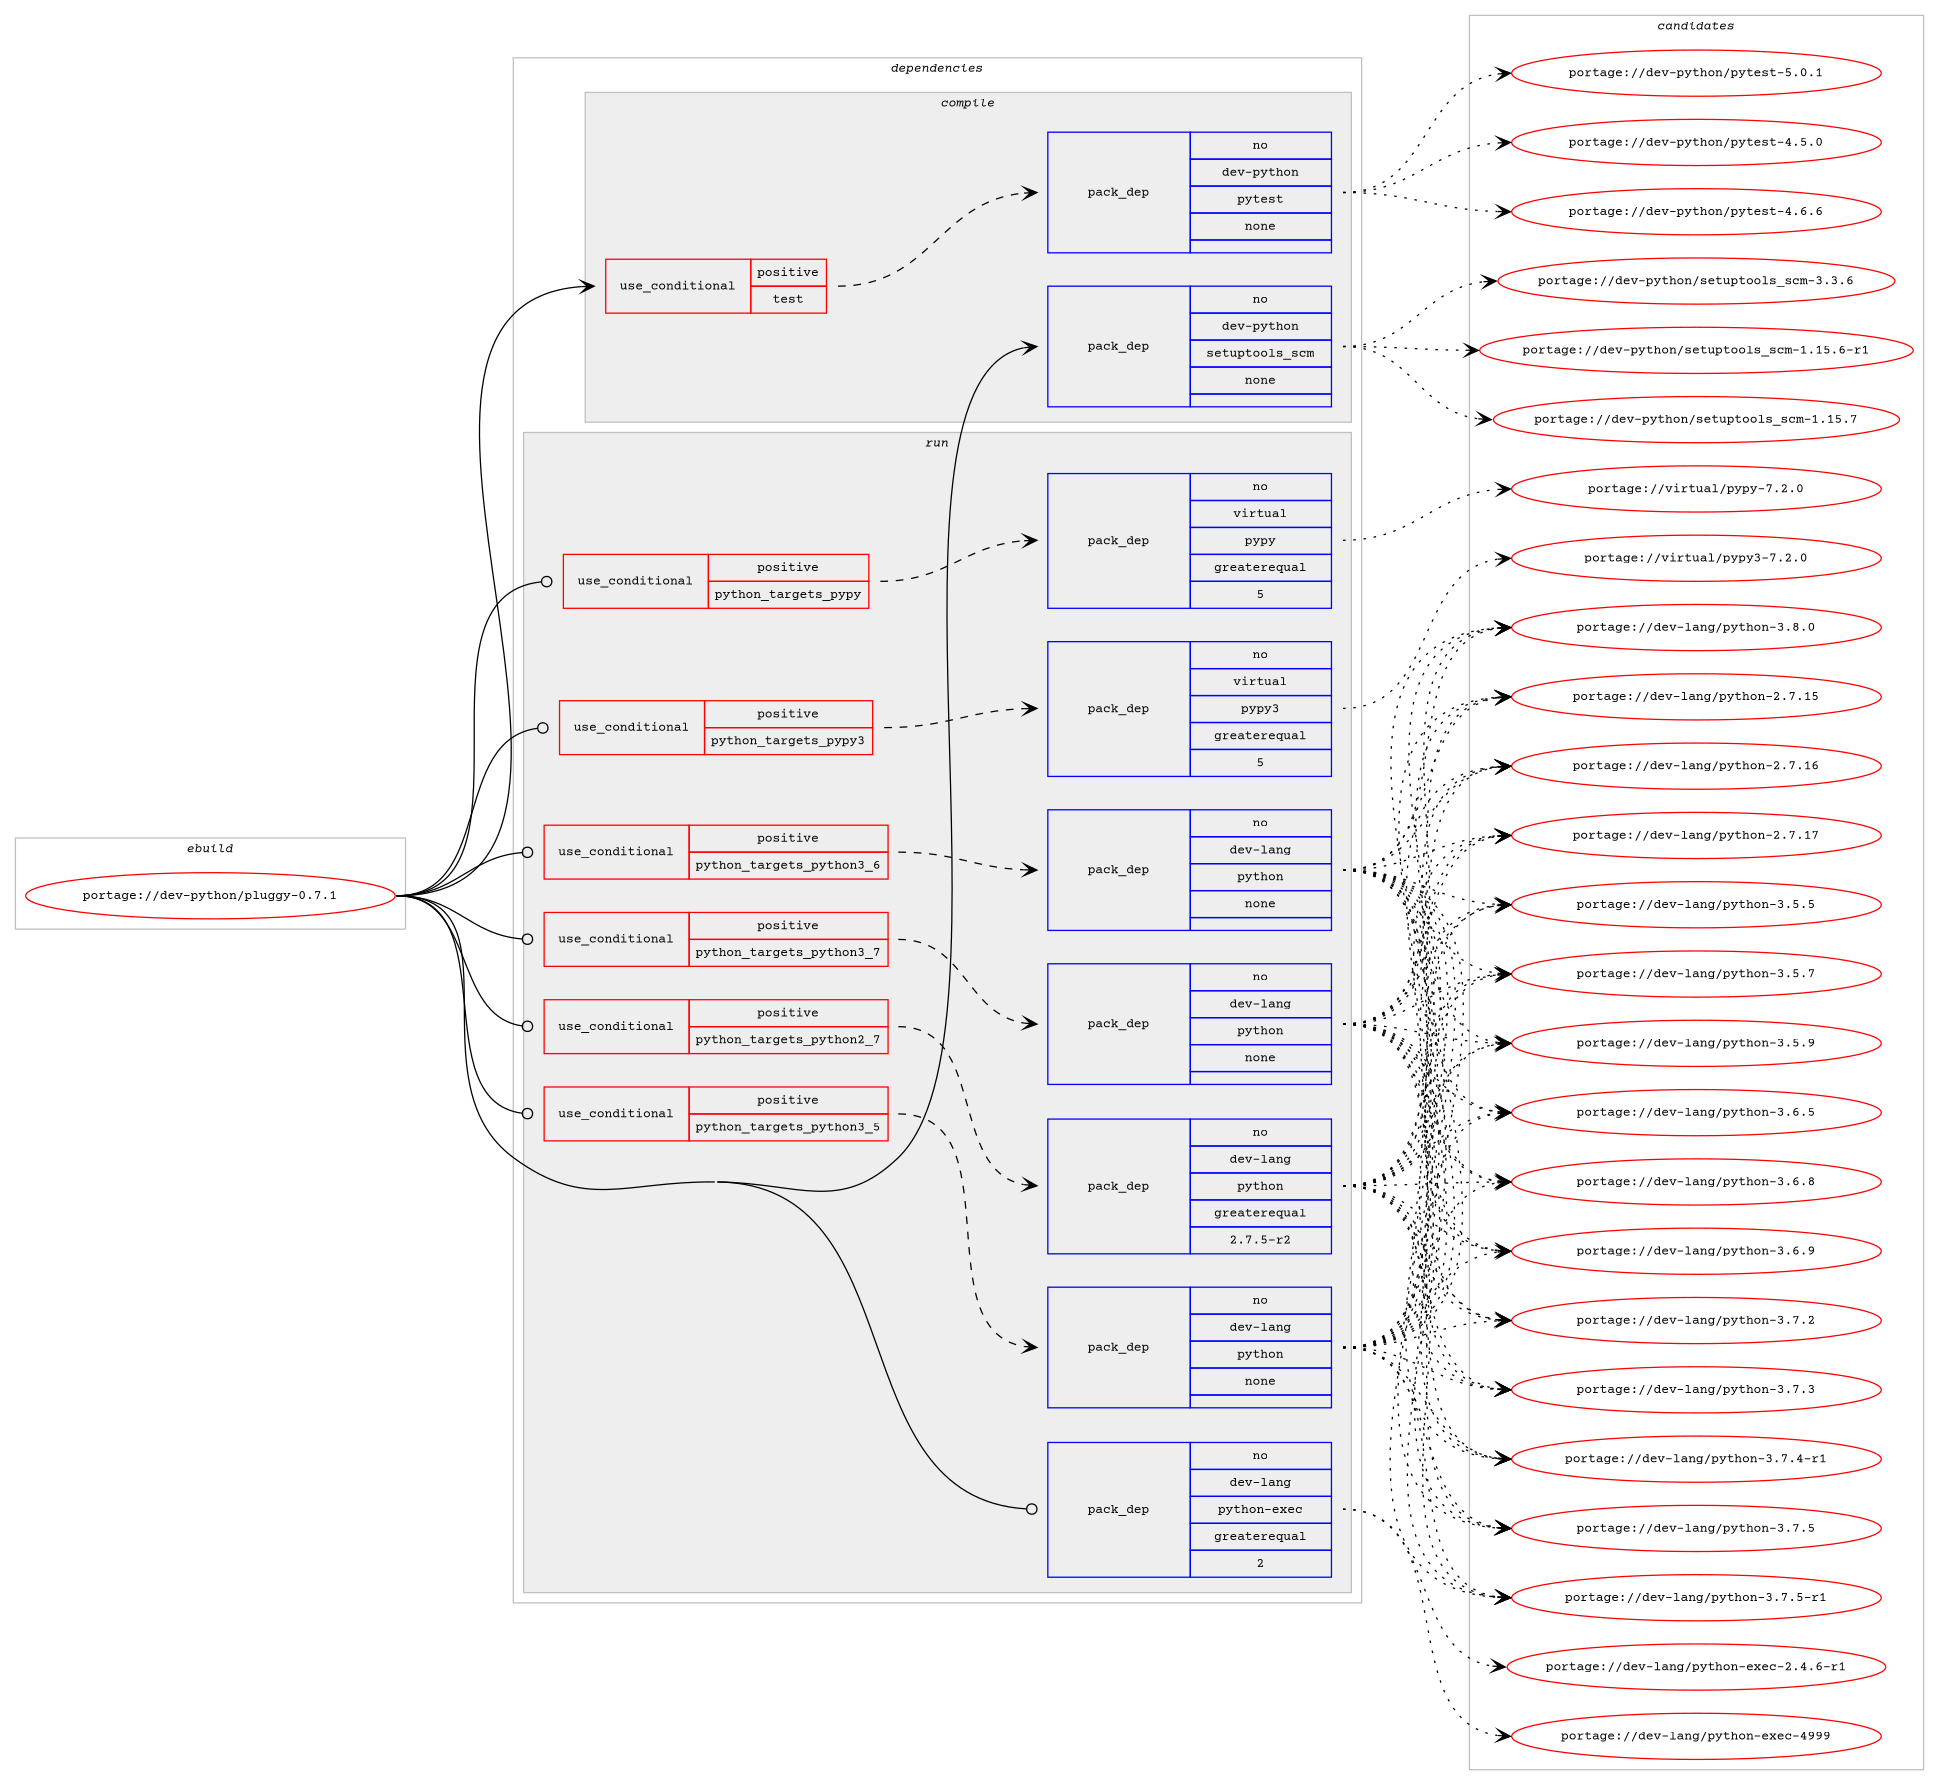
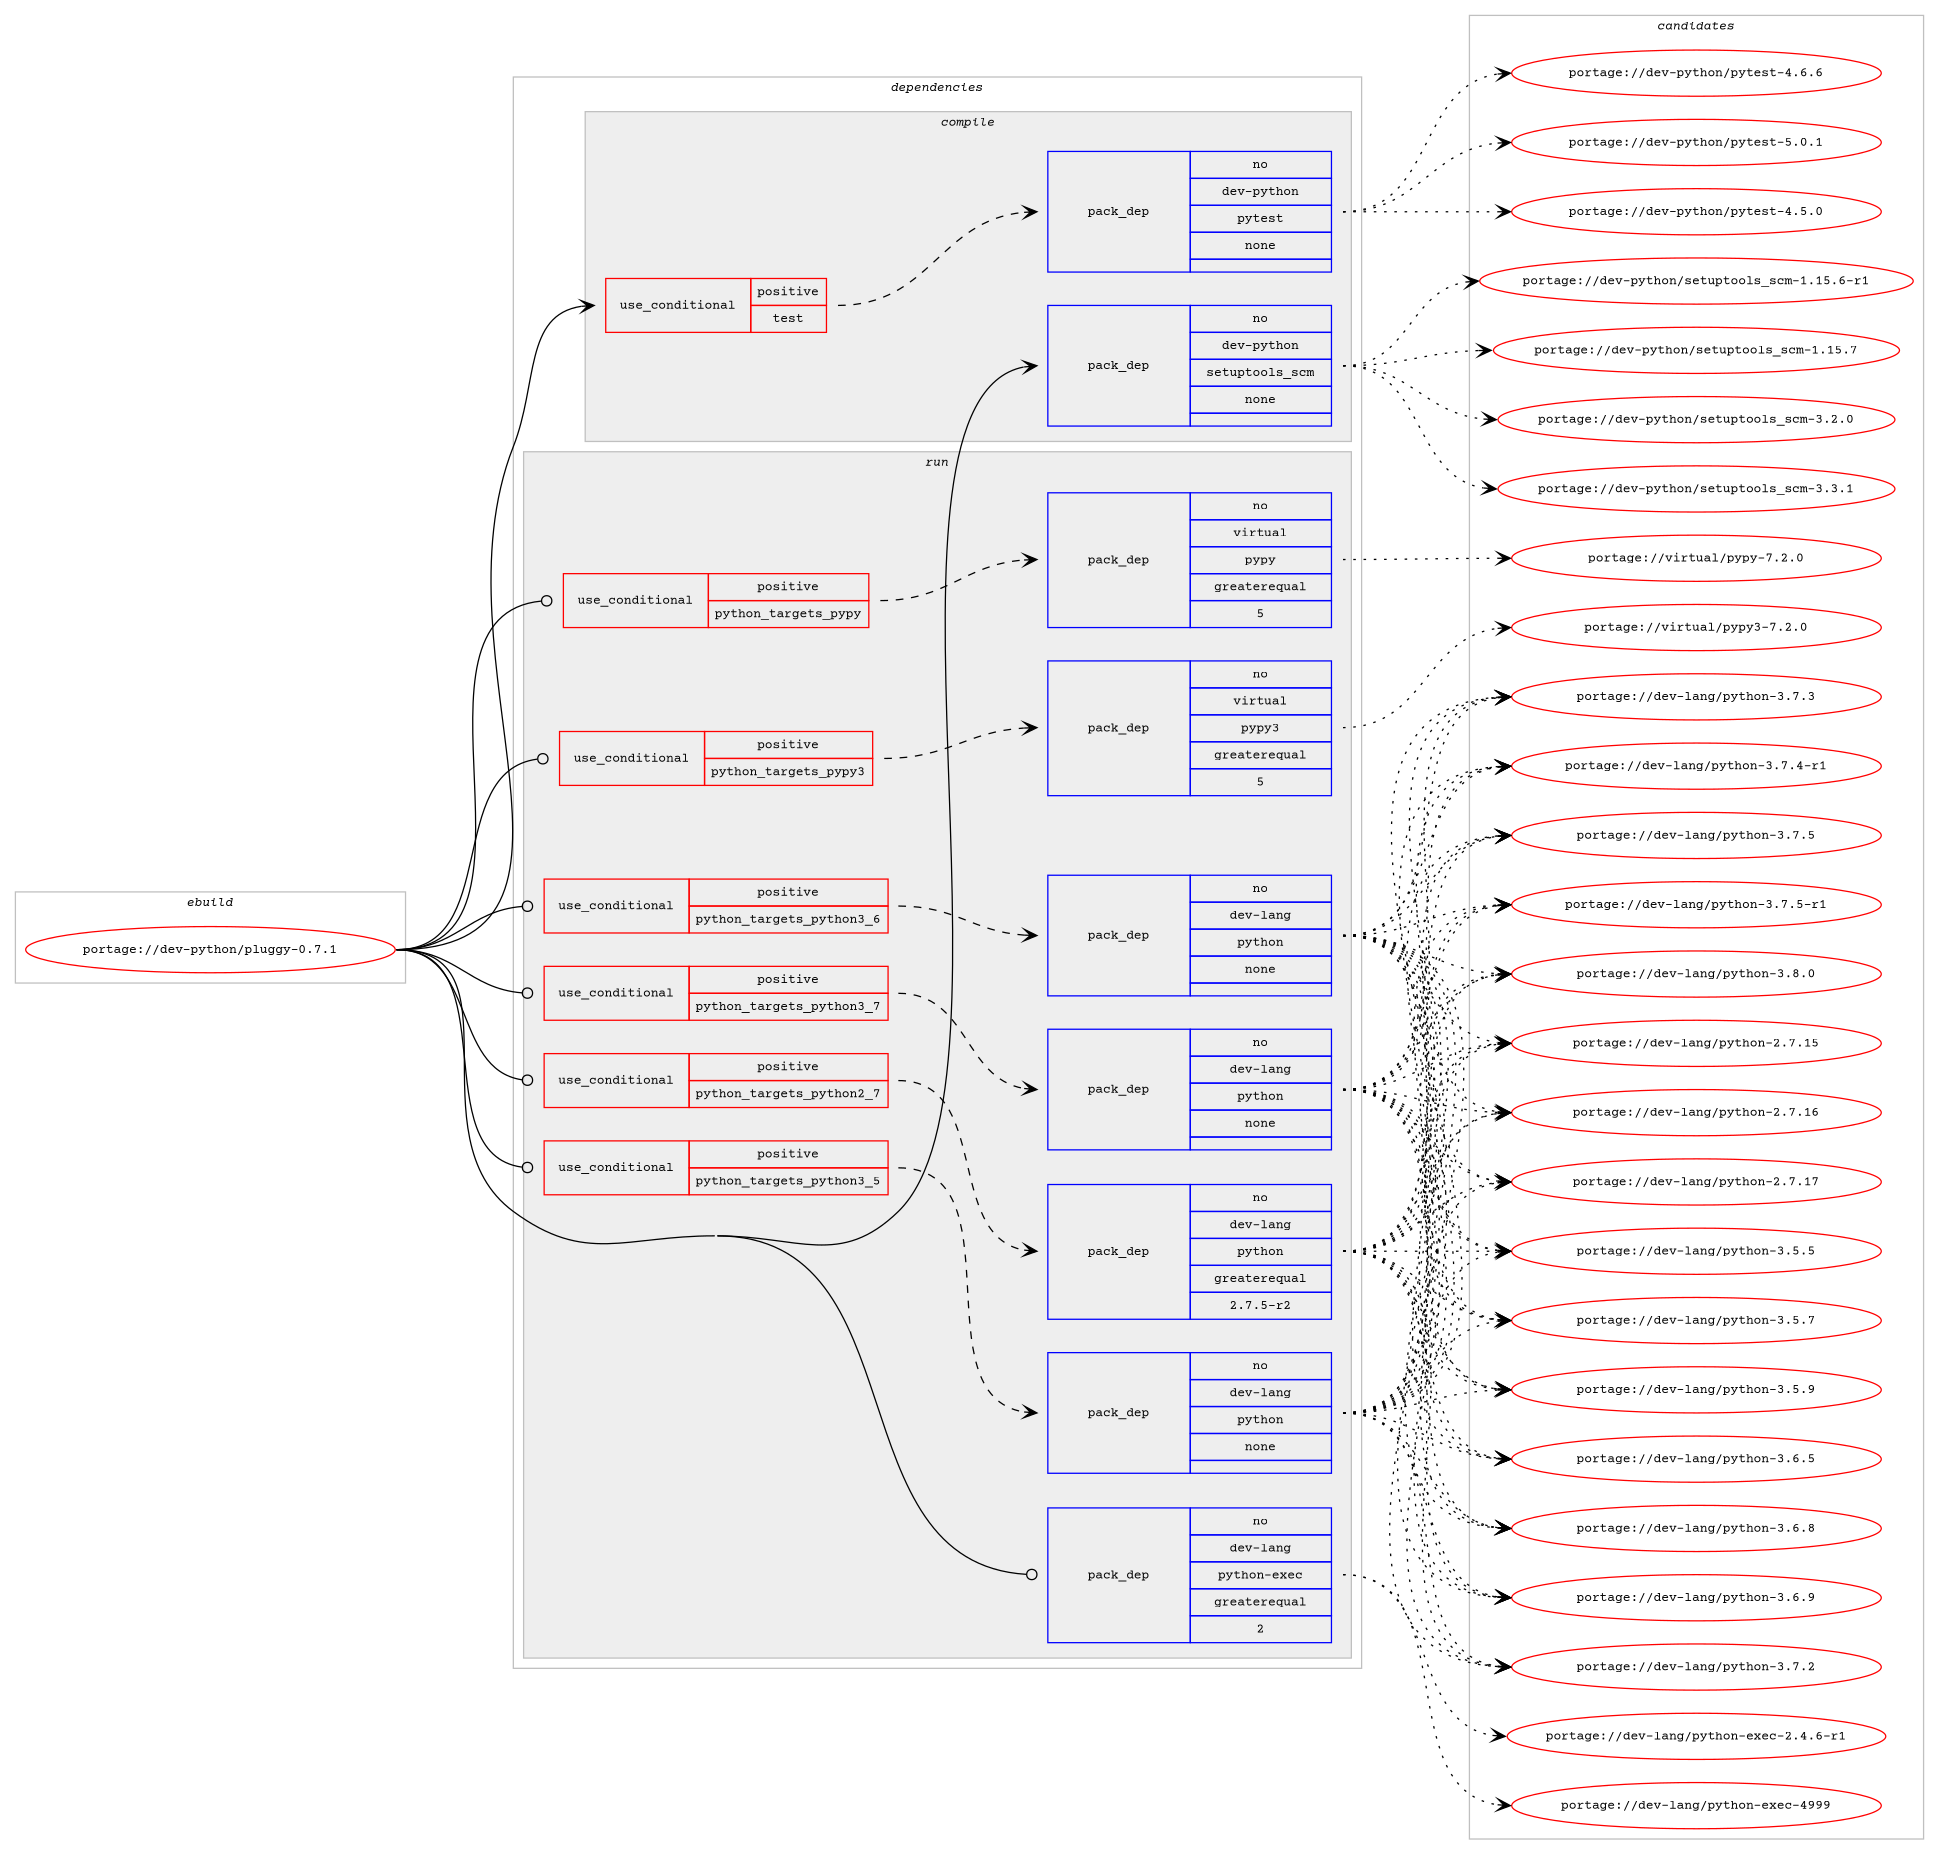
(1696, 281) -> (1696, 489)
none -> (1696, 420)
